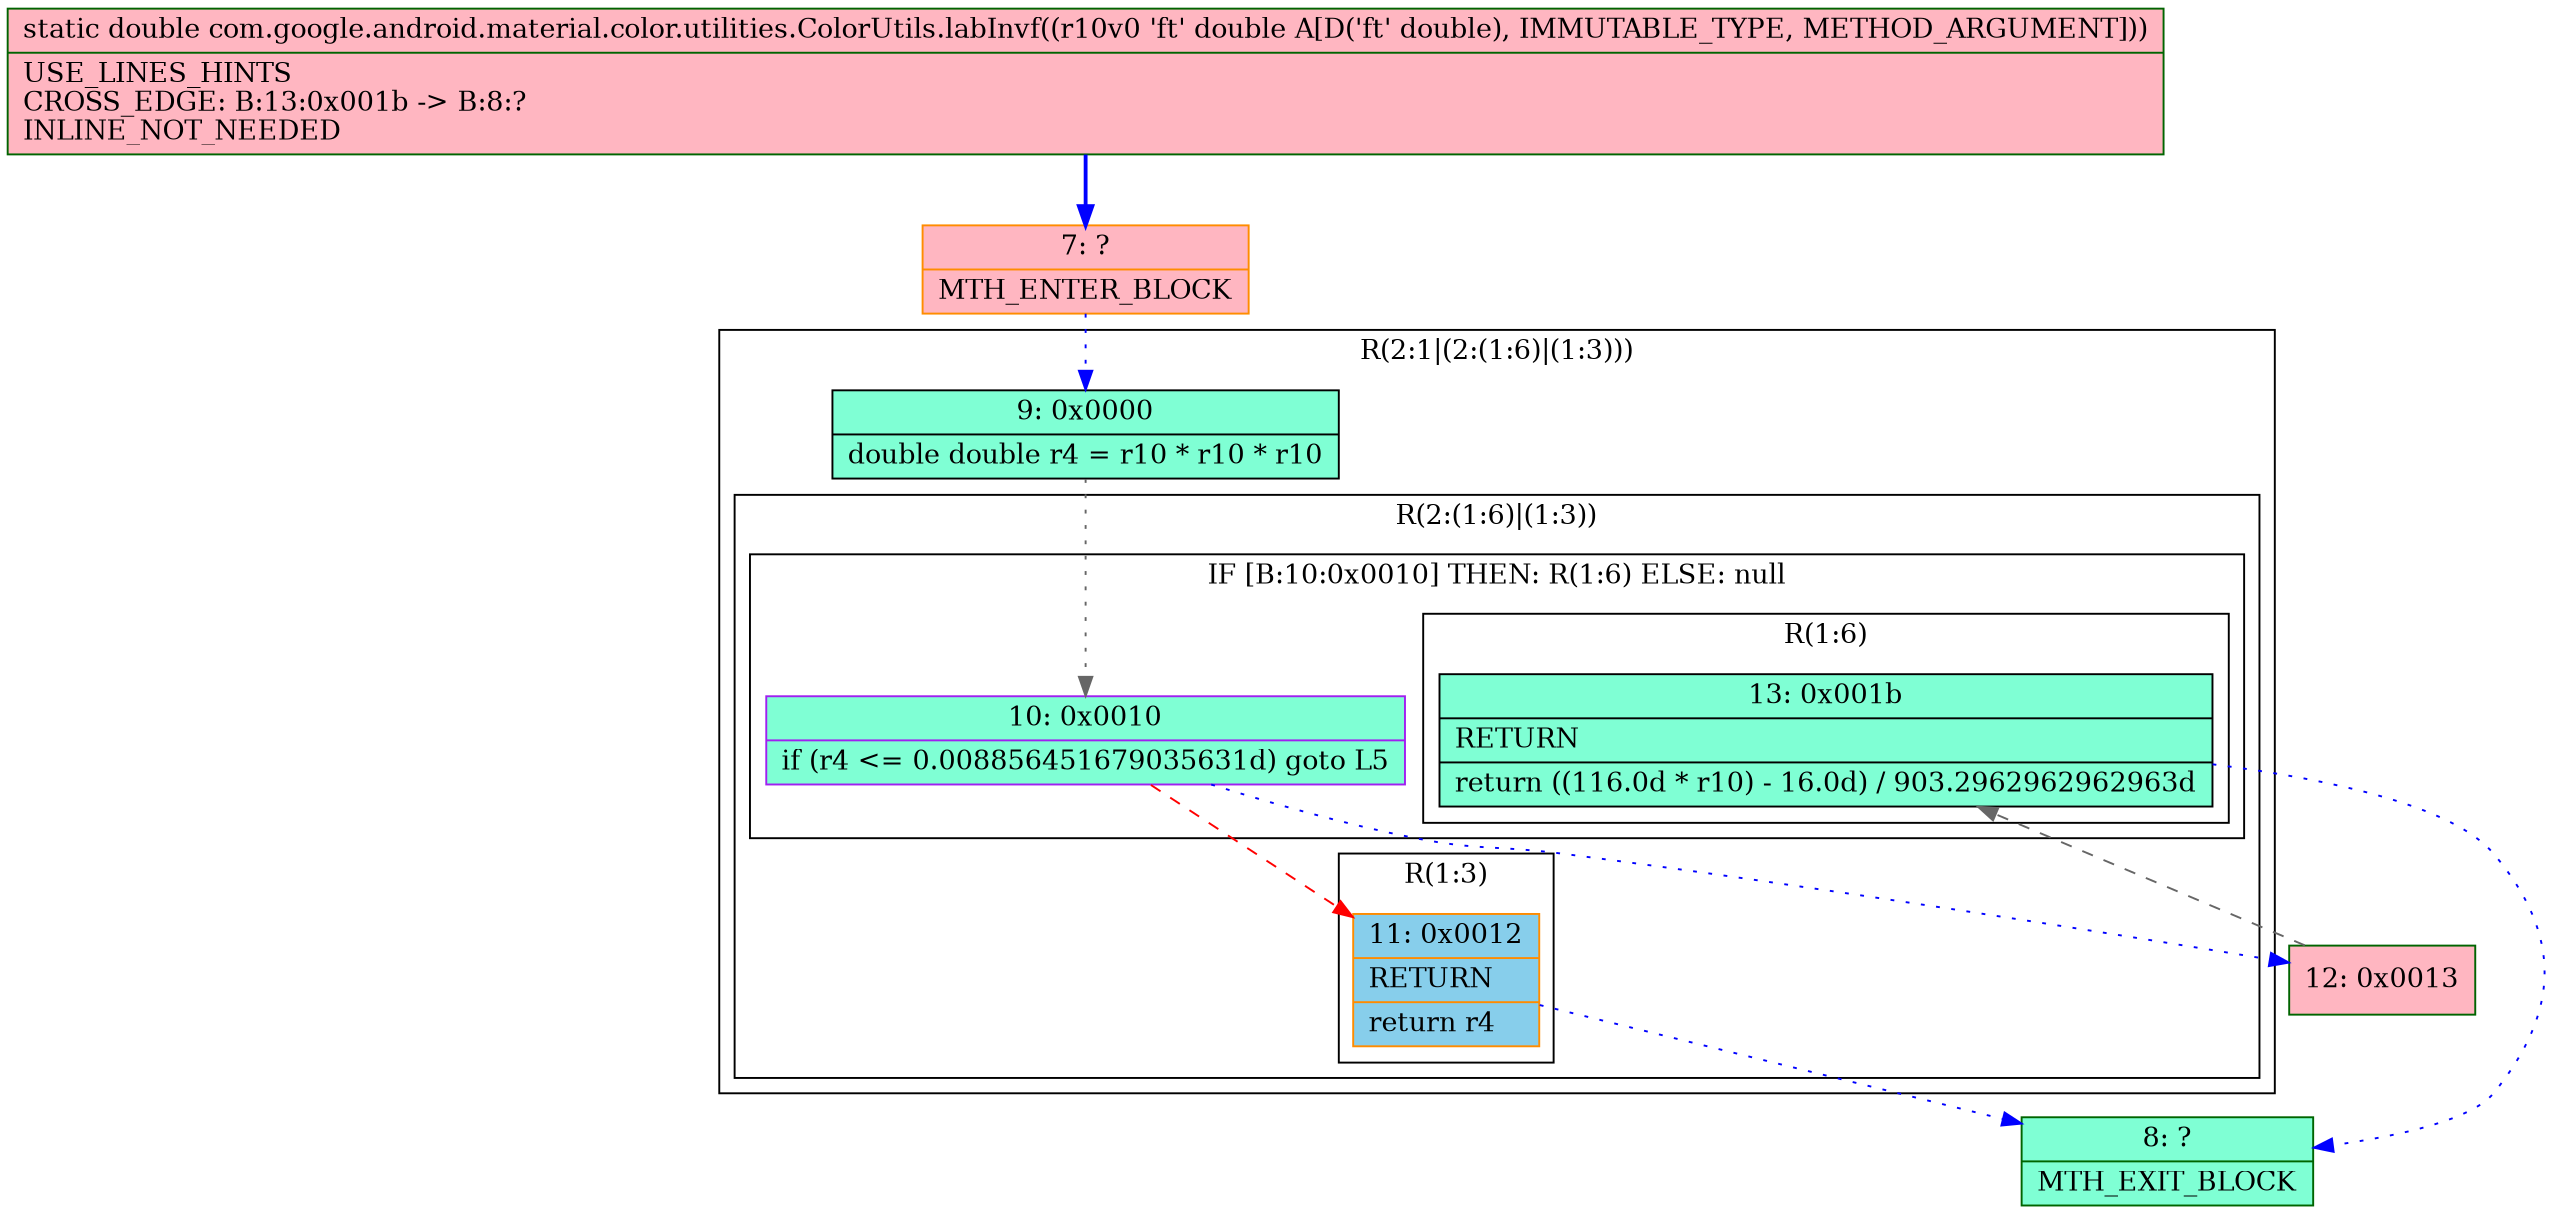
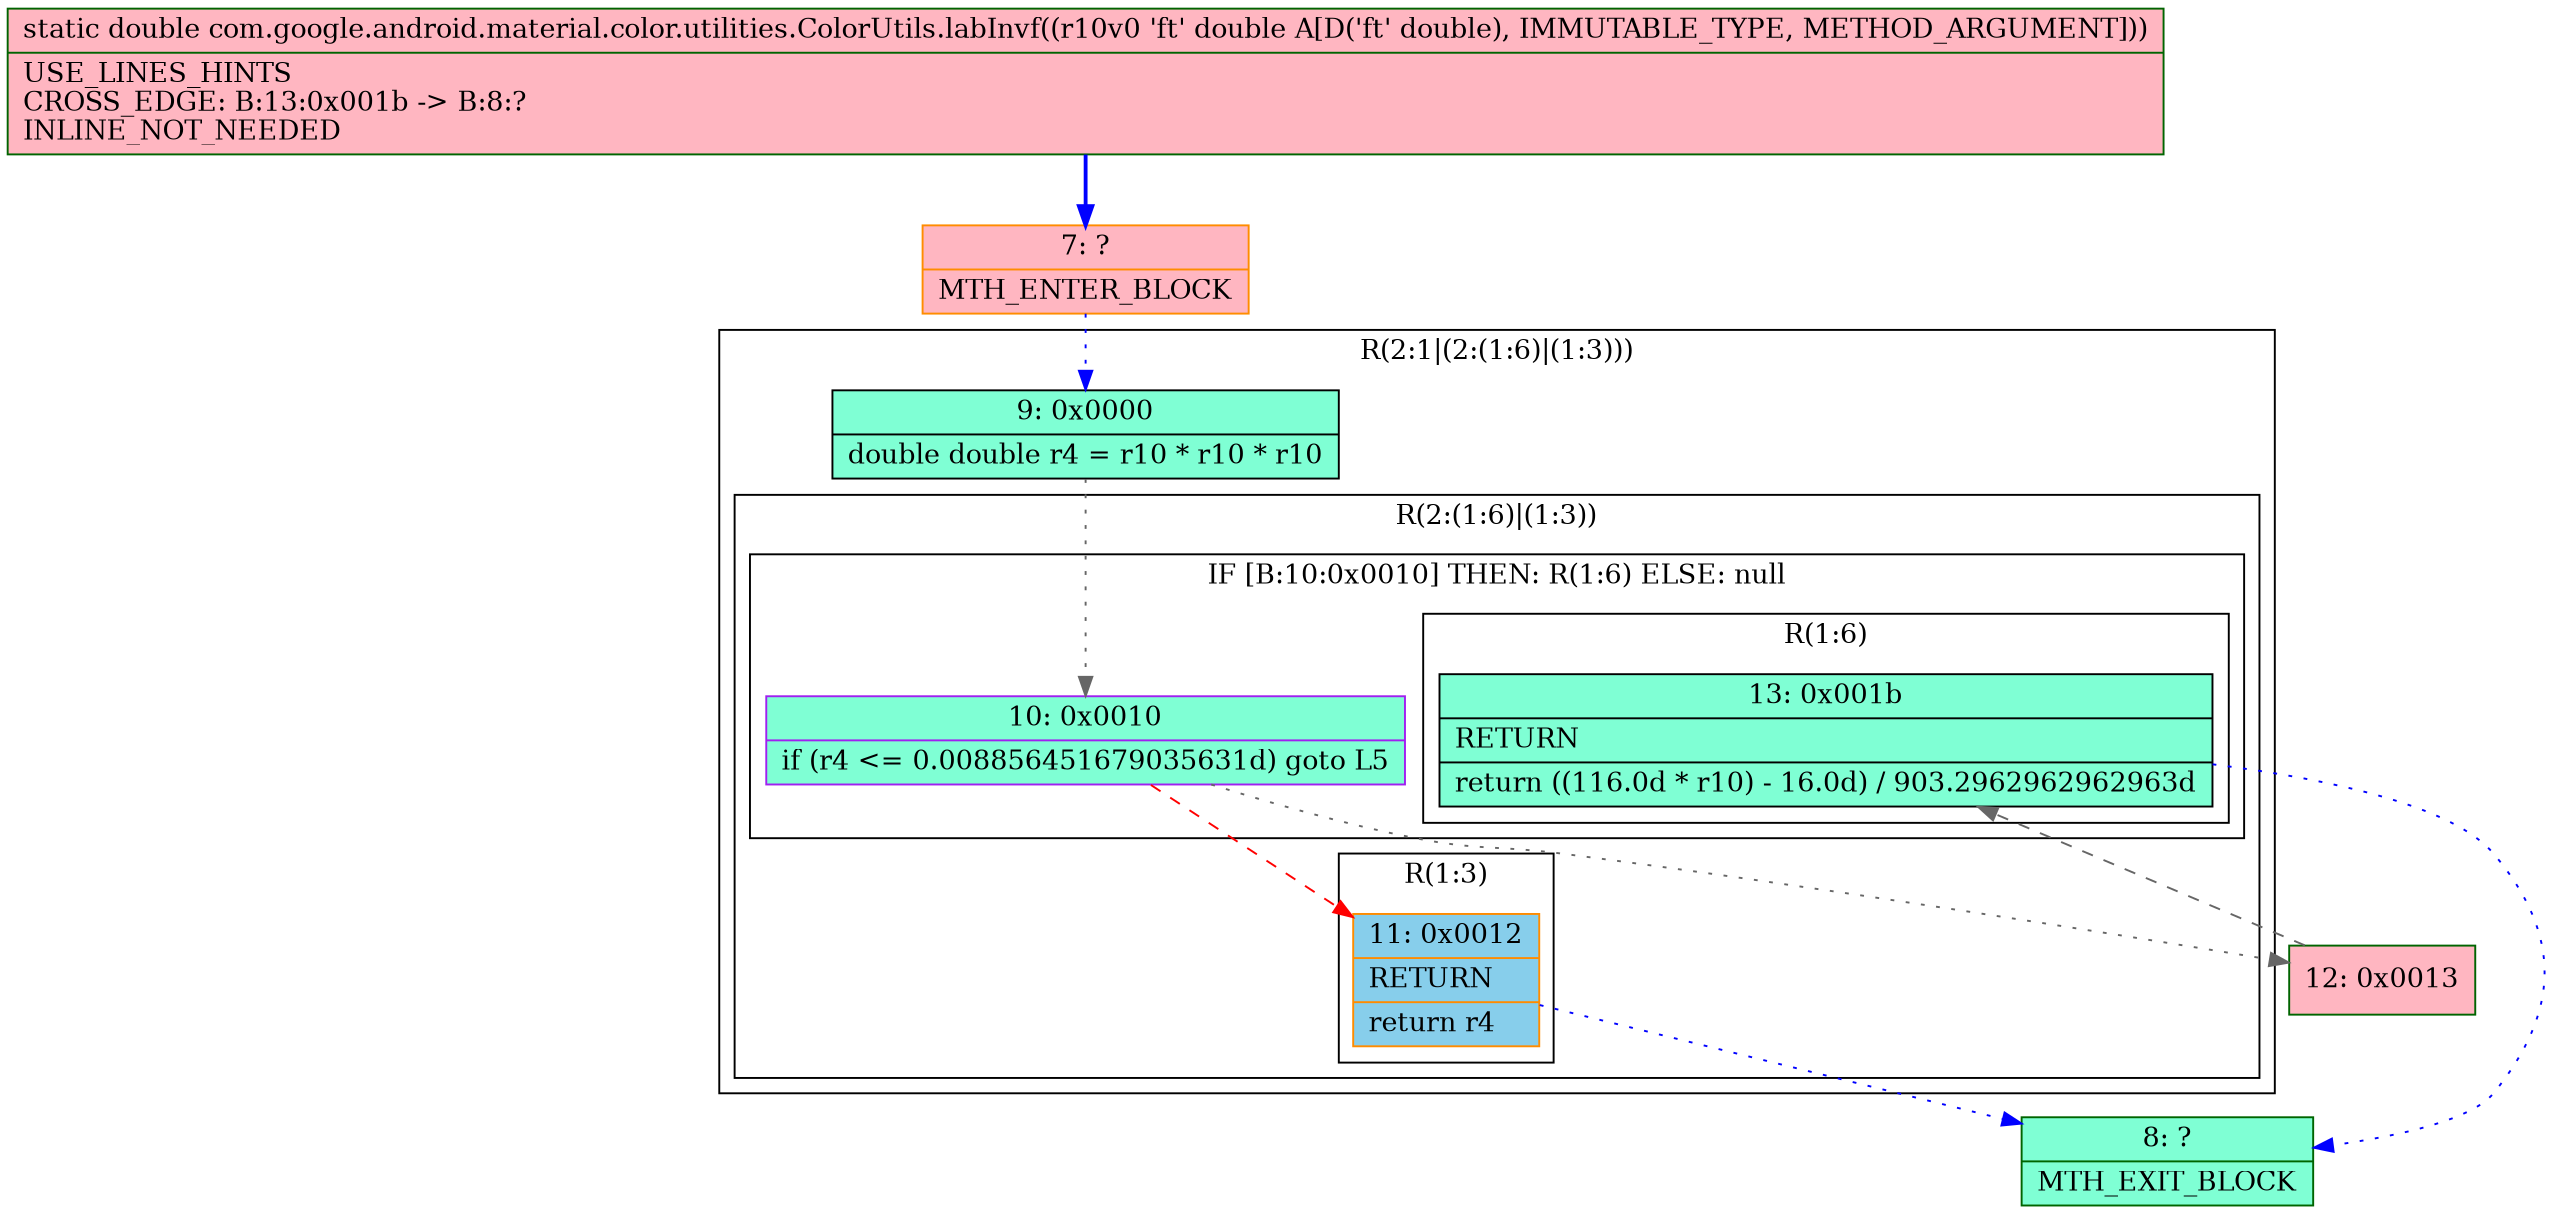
(1739, 878) -> (1739, 878)
